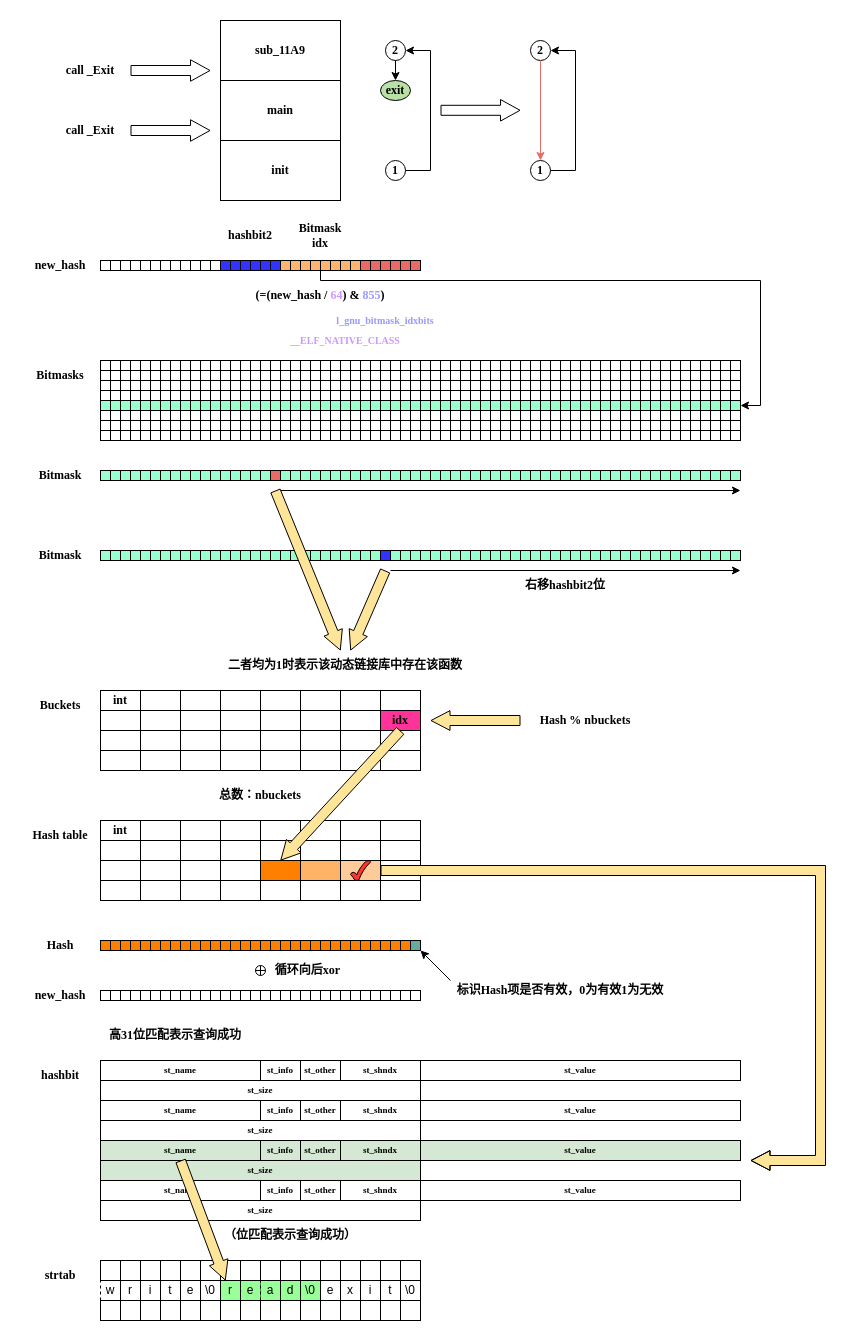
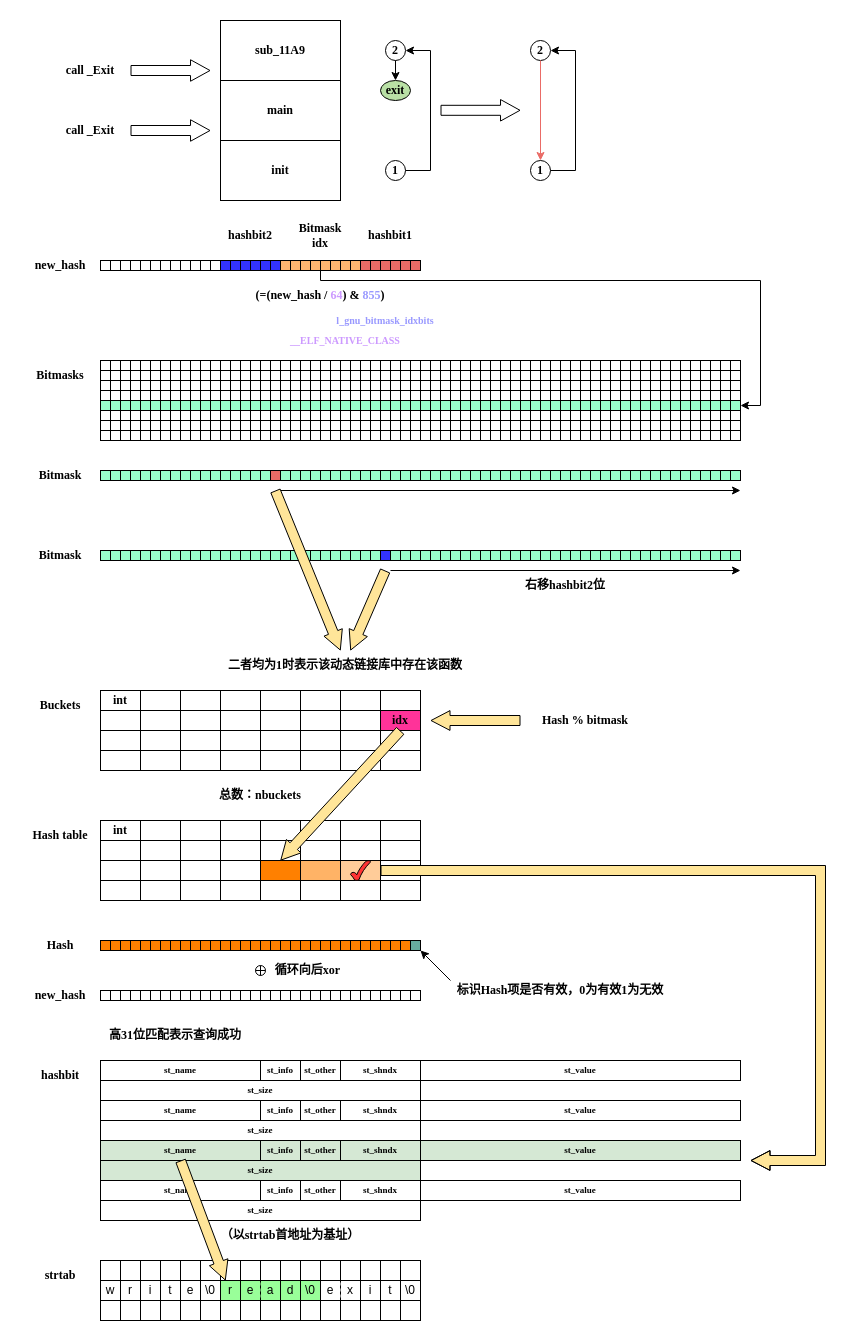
none -> (391, 236)
(586, 721) -> (586, 721)
(291, 1236) -> (291, 1236)
(111, 1291) -> (111, 1291)
(351, 1291) -> (351, 1291)
